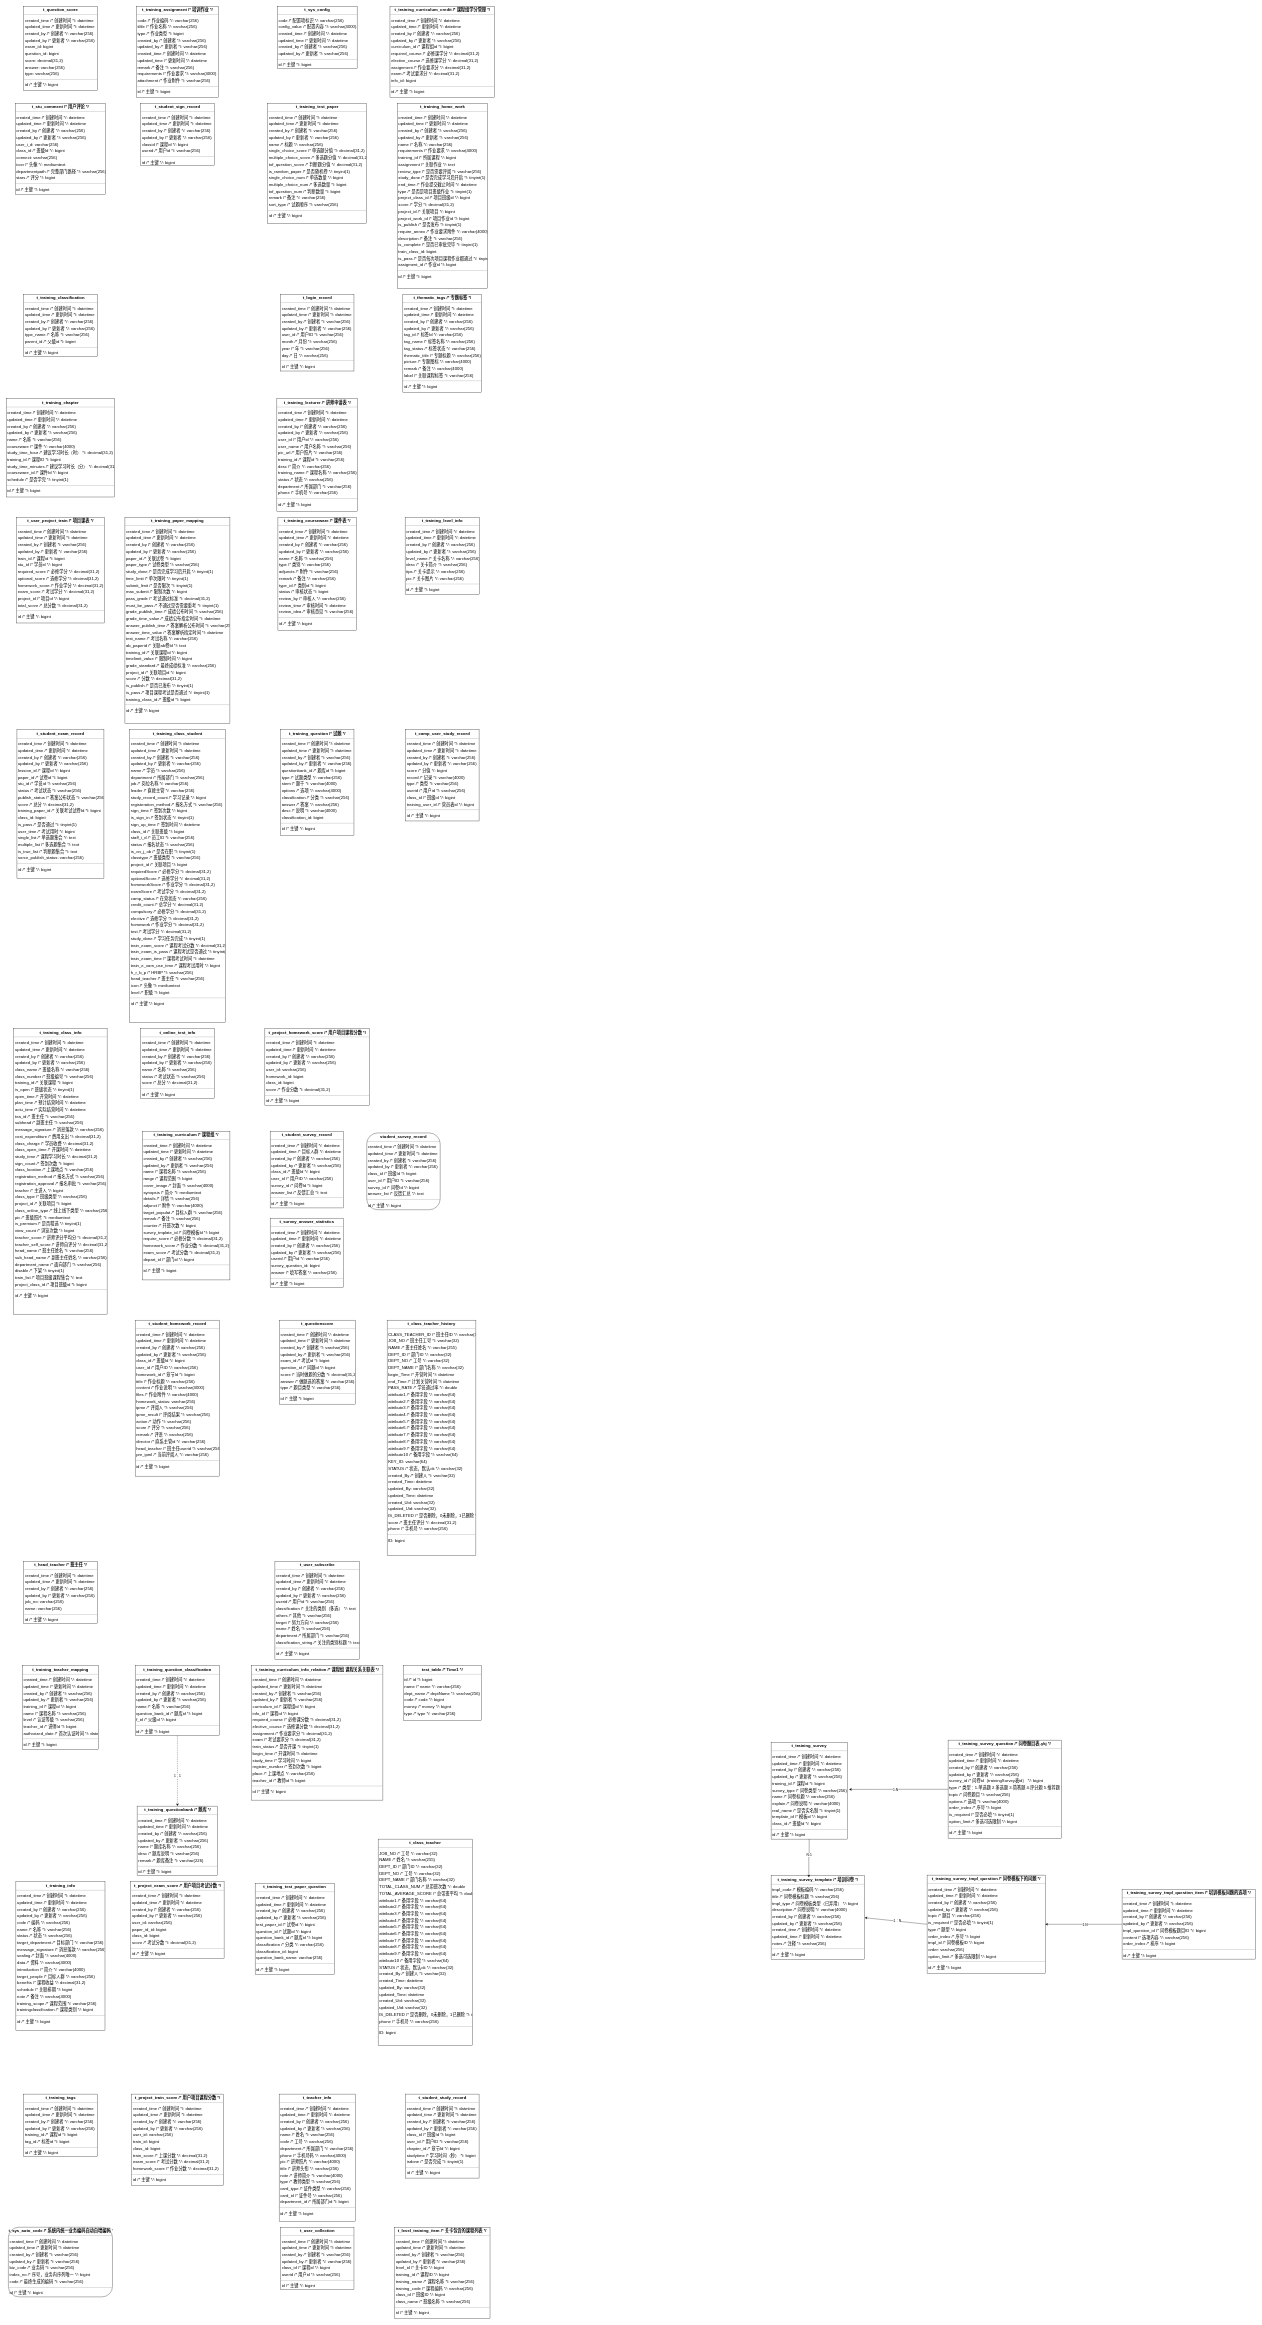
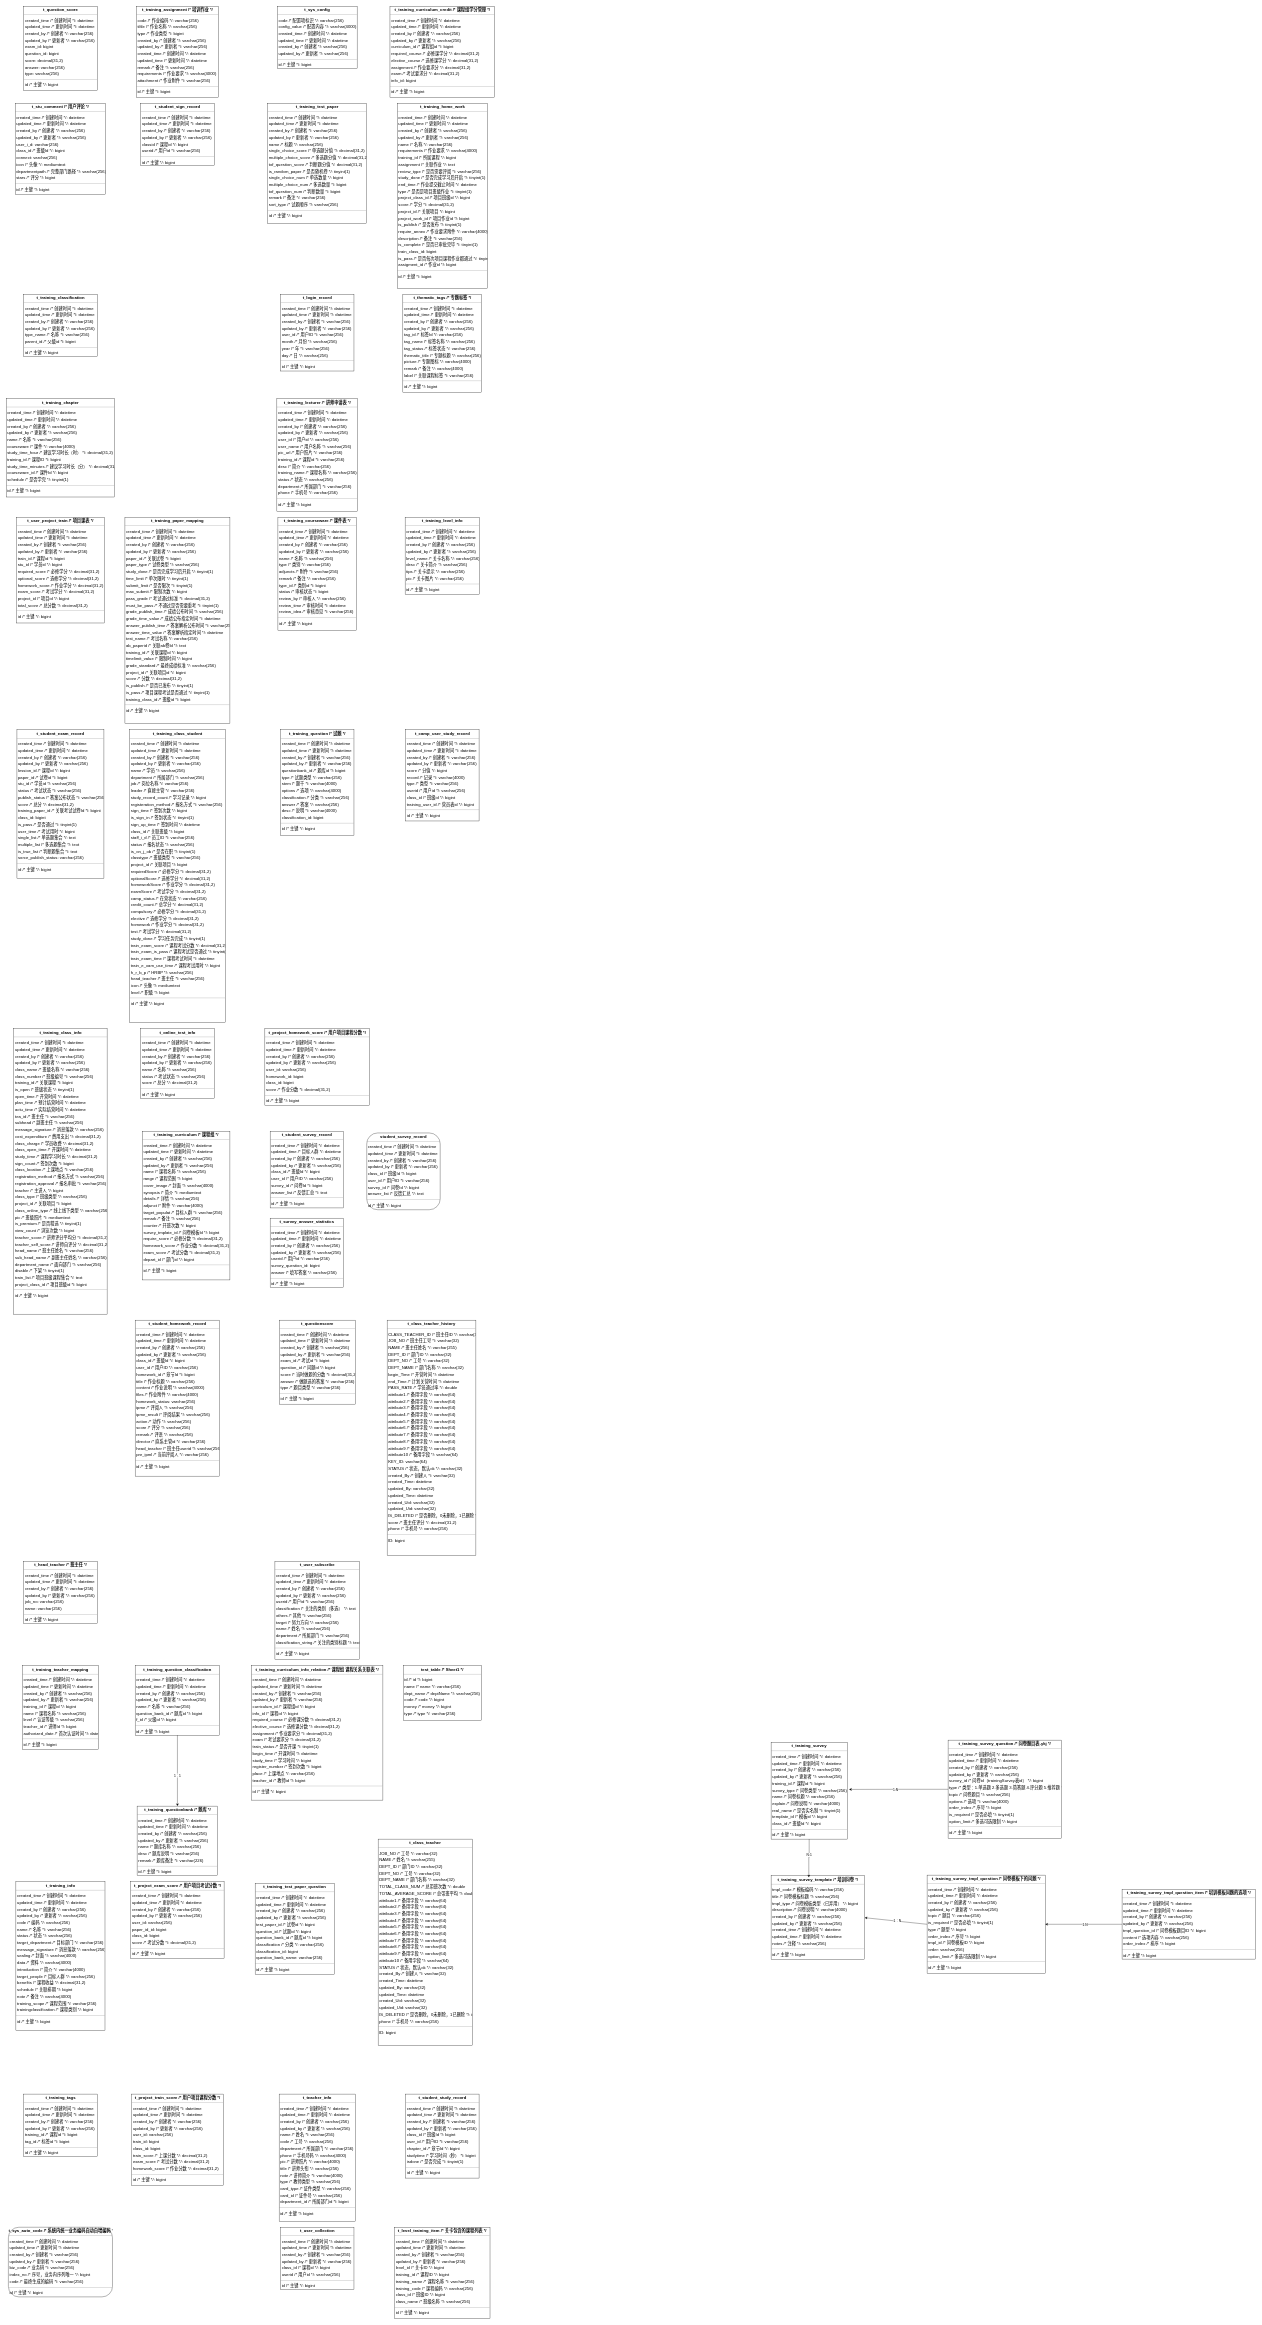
(446, 1683) -> (446, 1683)
(177, 1769) -> (177, 1769)
